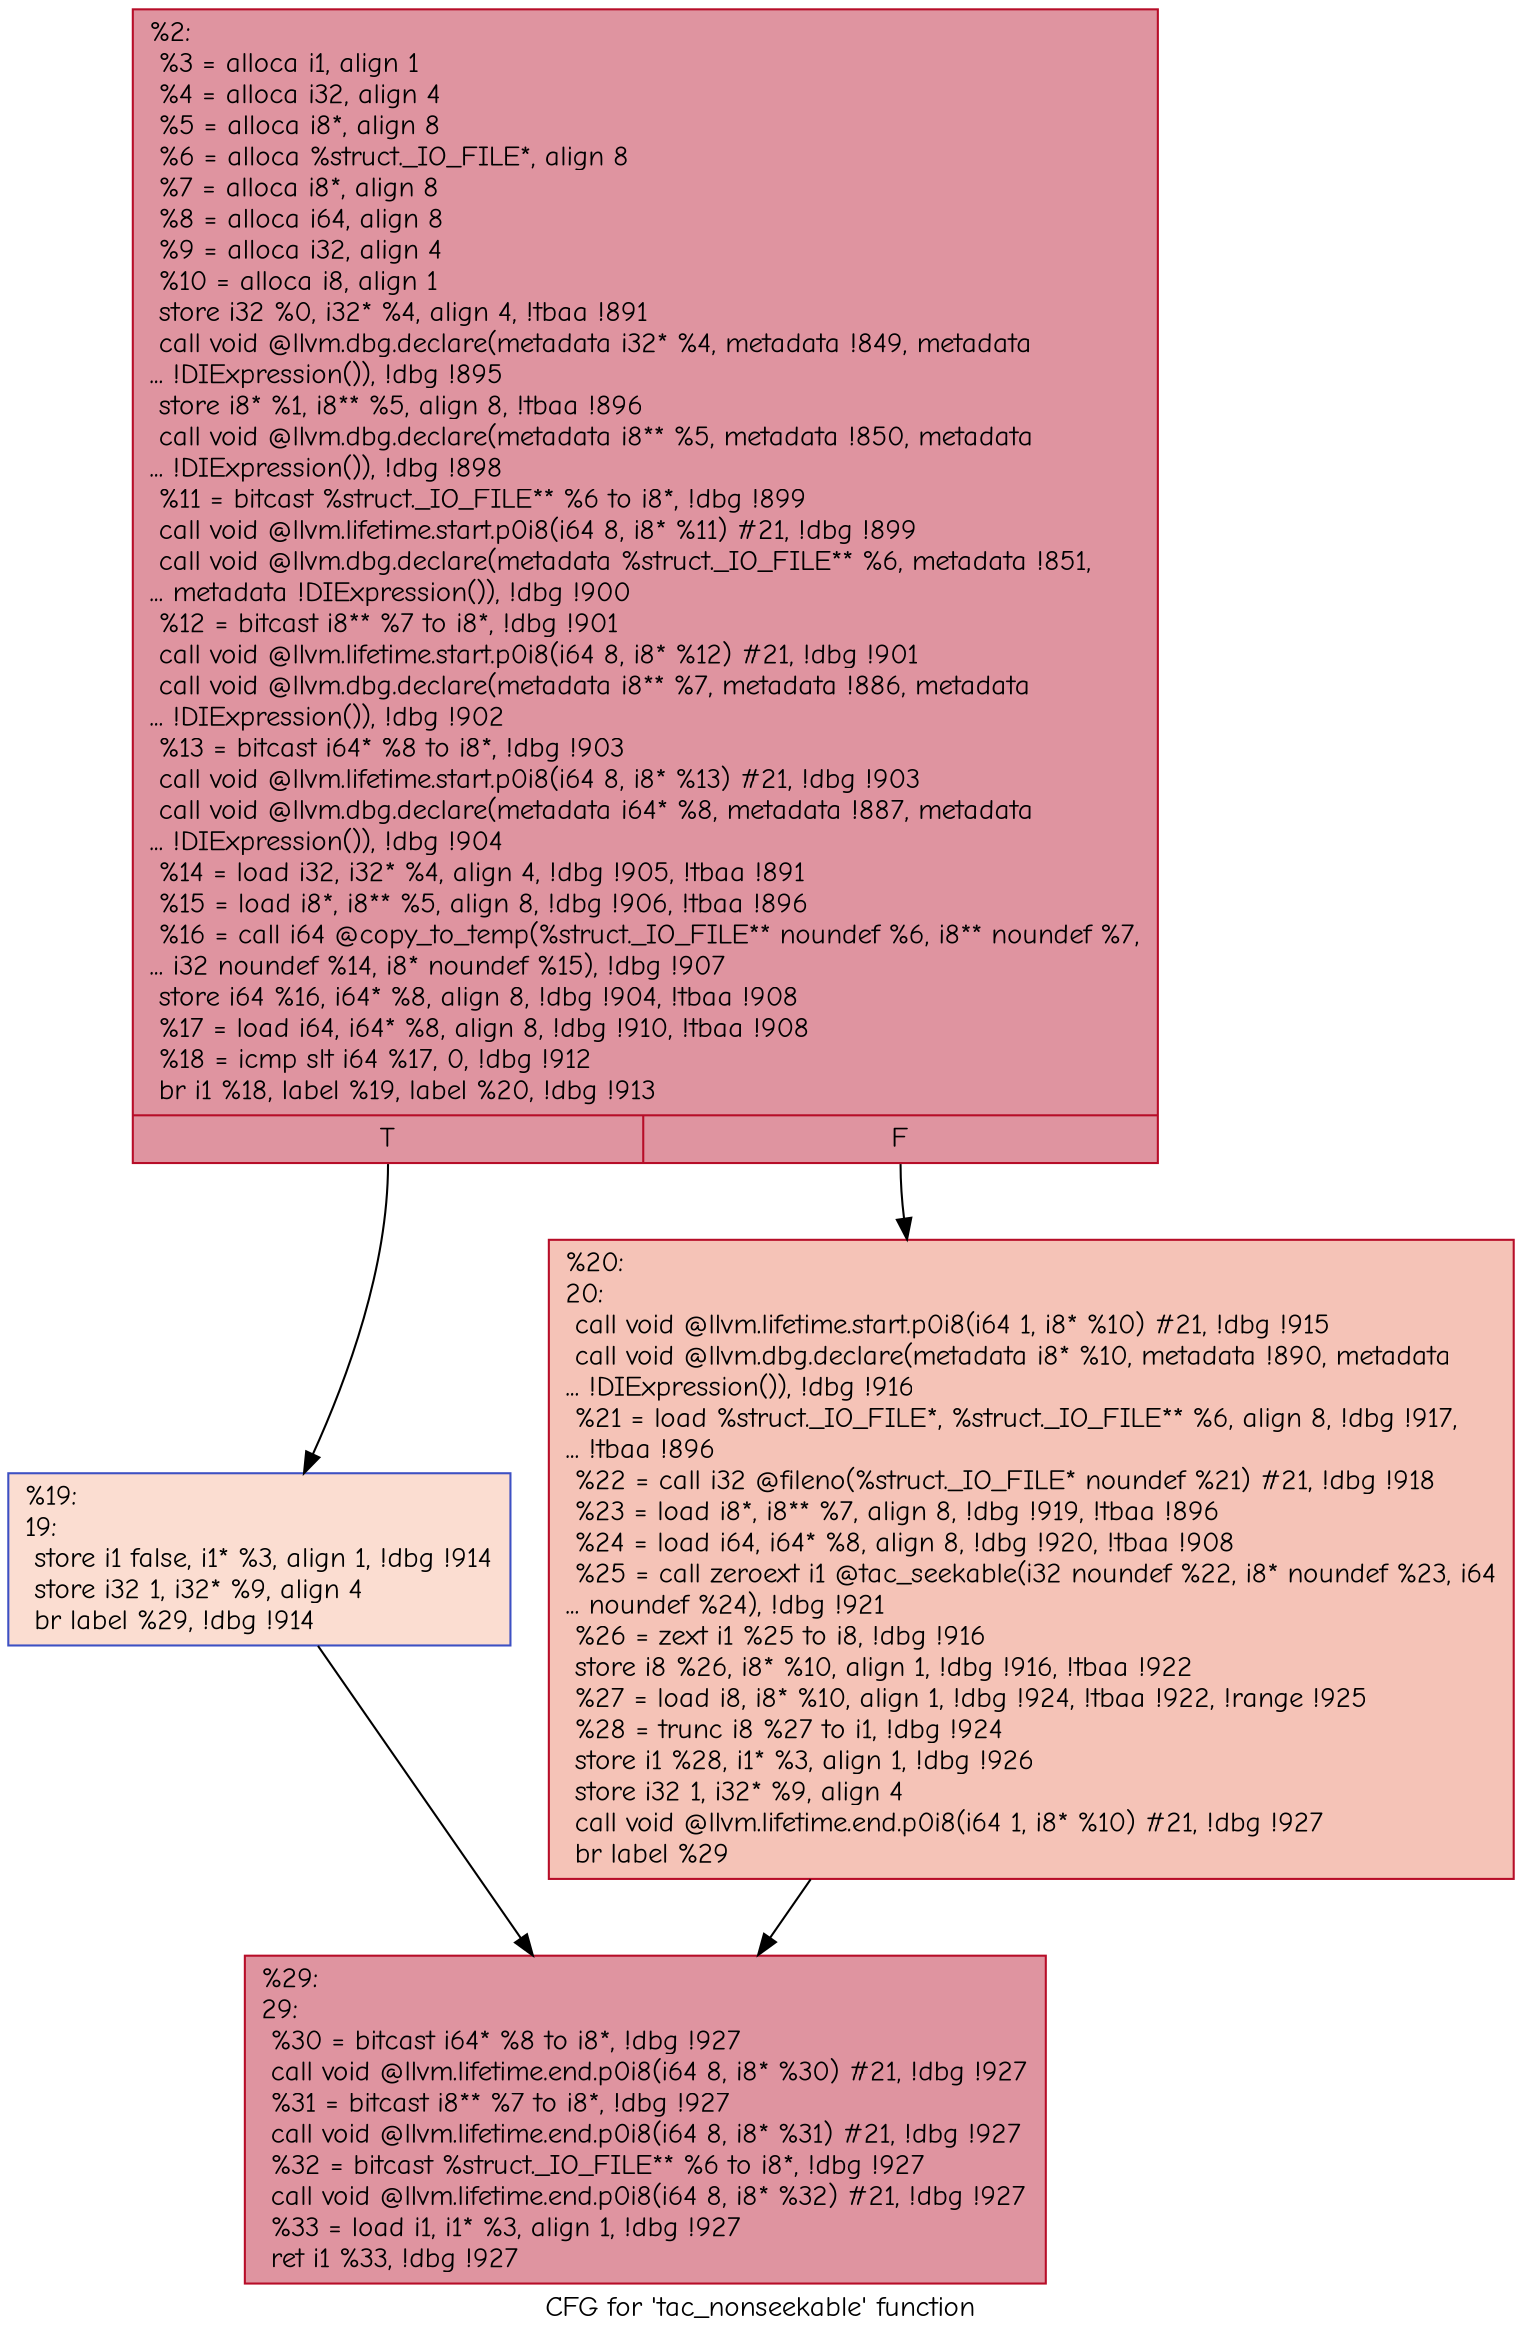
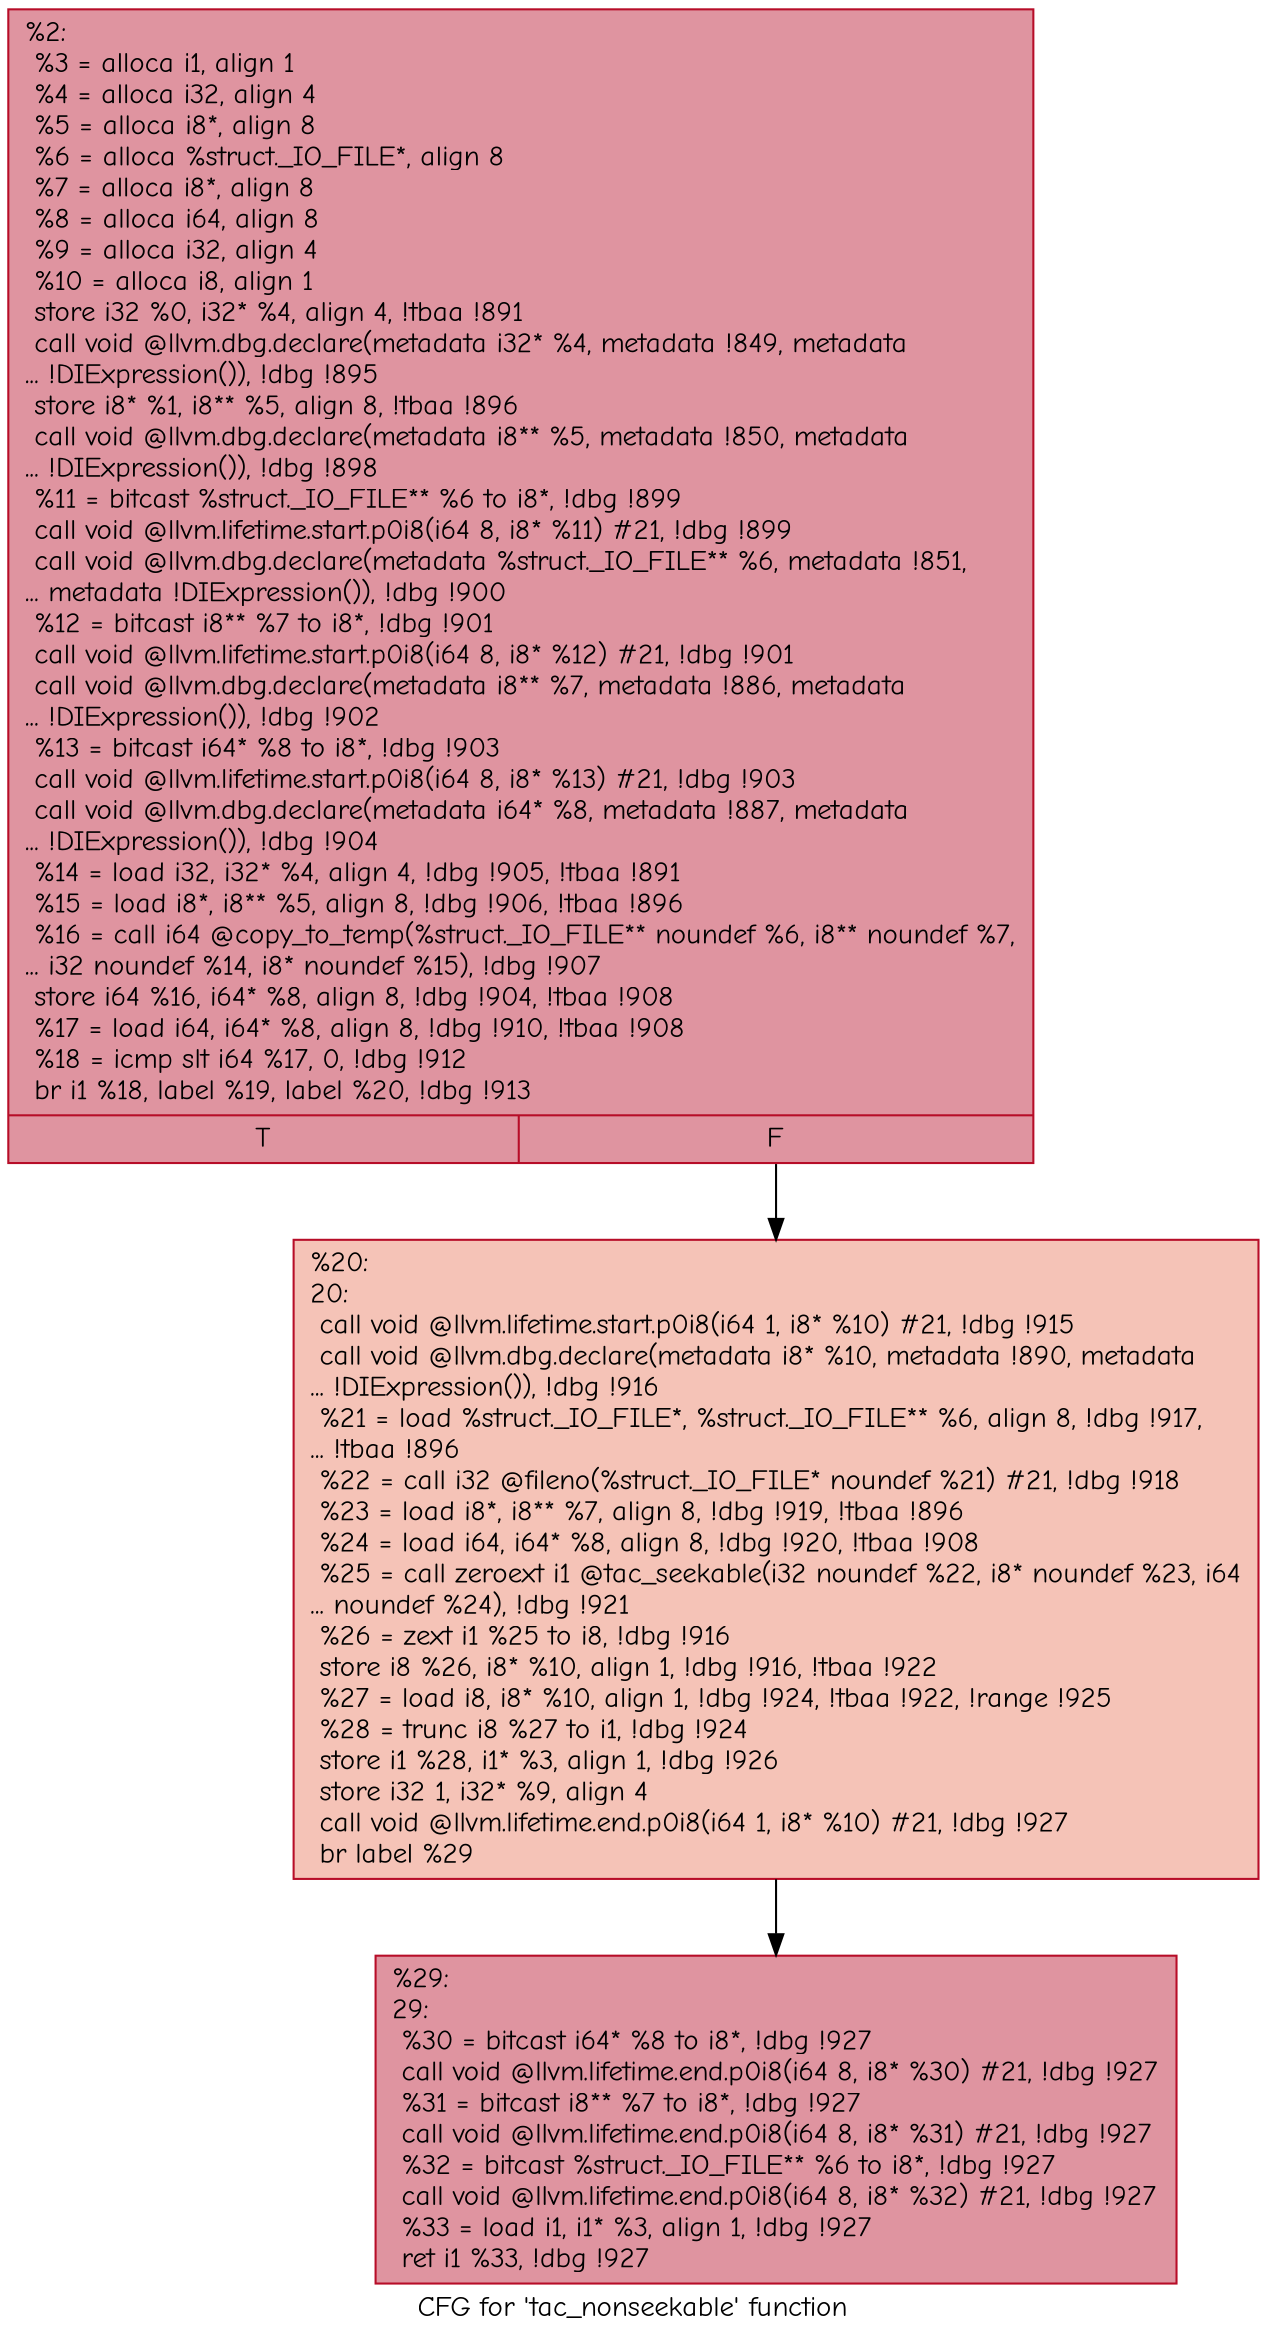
(259, 1559) -> none
